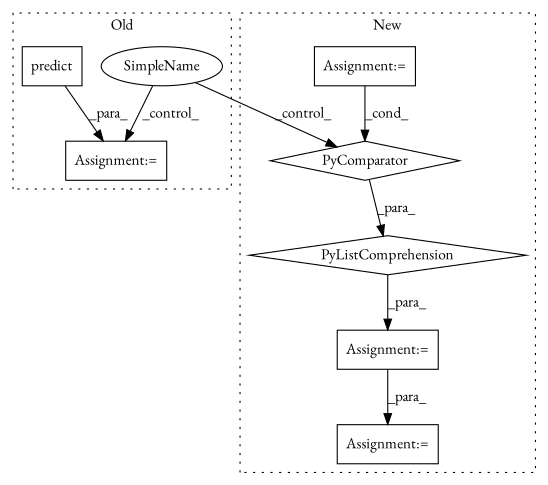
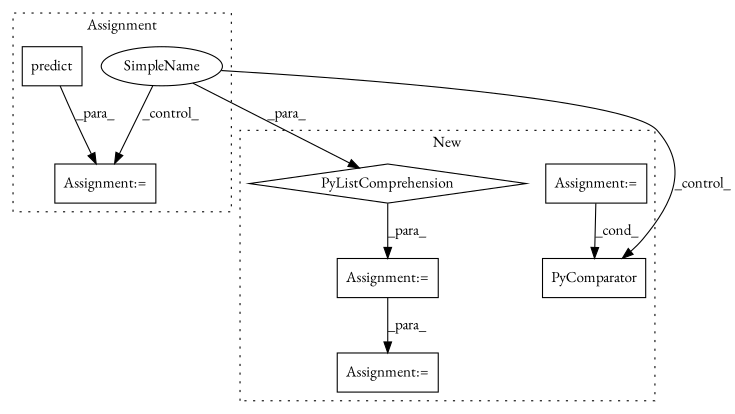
(122, 26) -> (122, 26)
(365, 161) -> (594, 278)
(375, 202) -> (271, 123)
